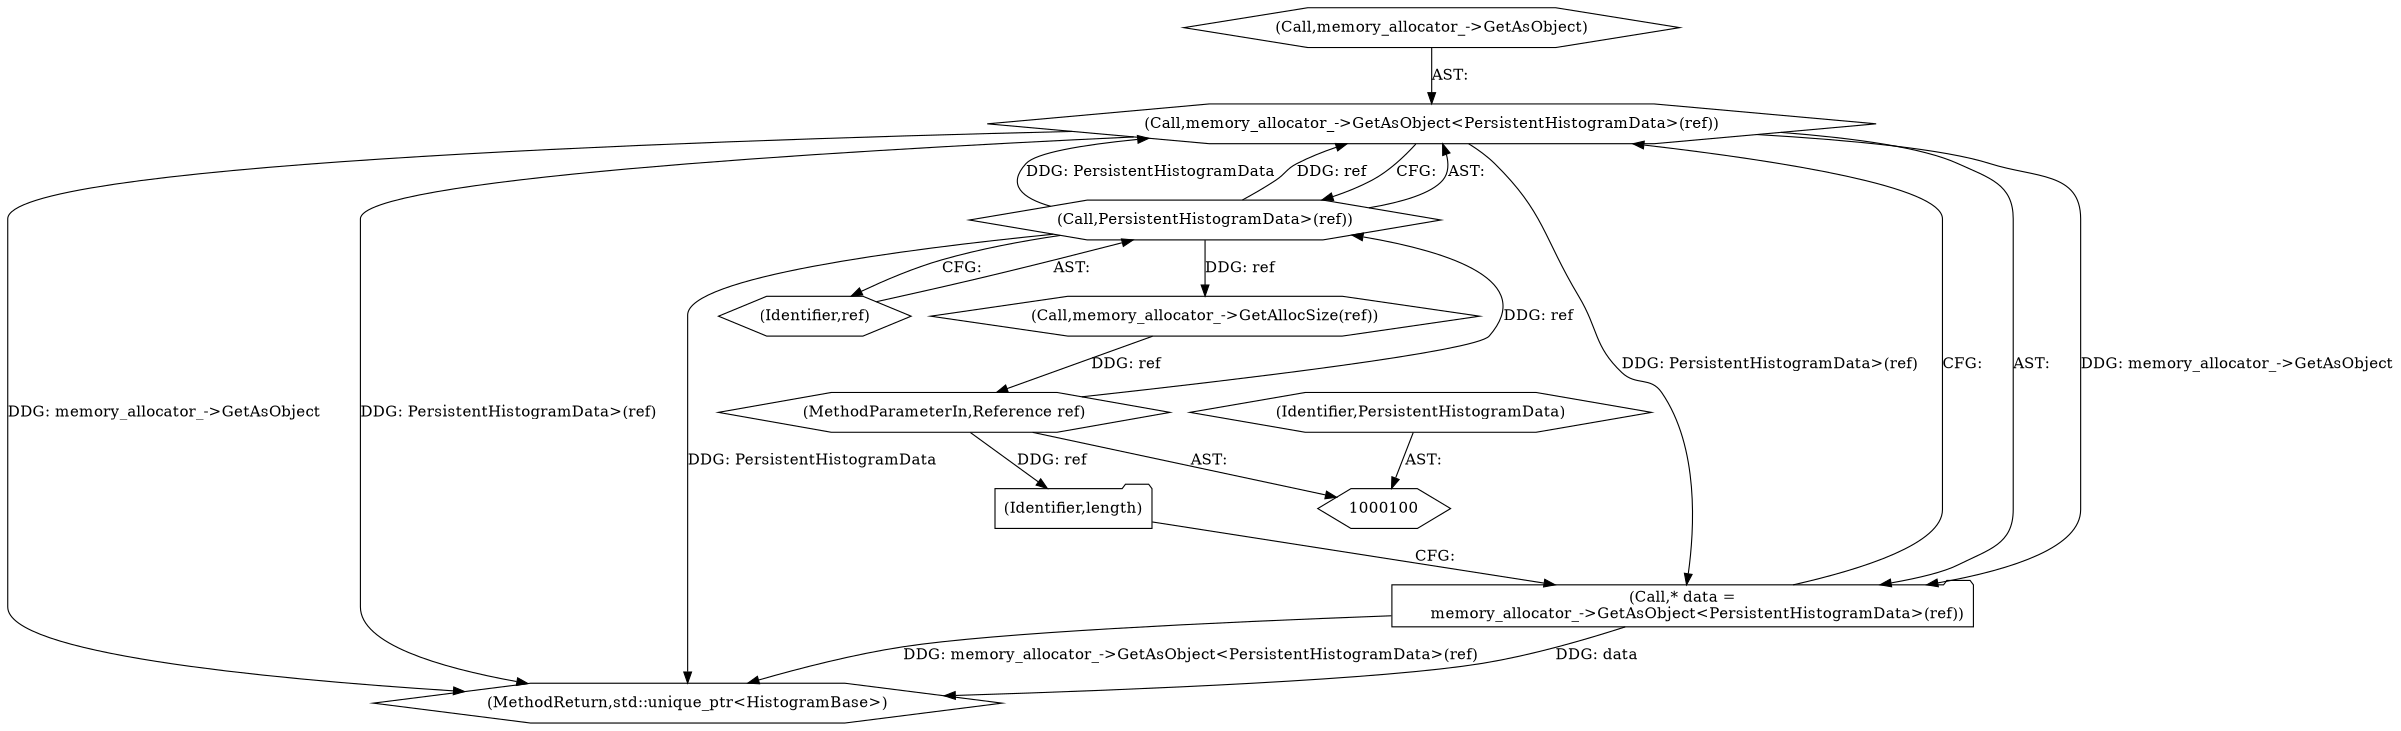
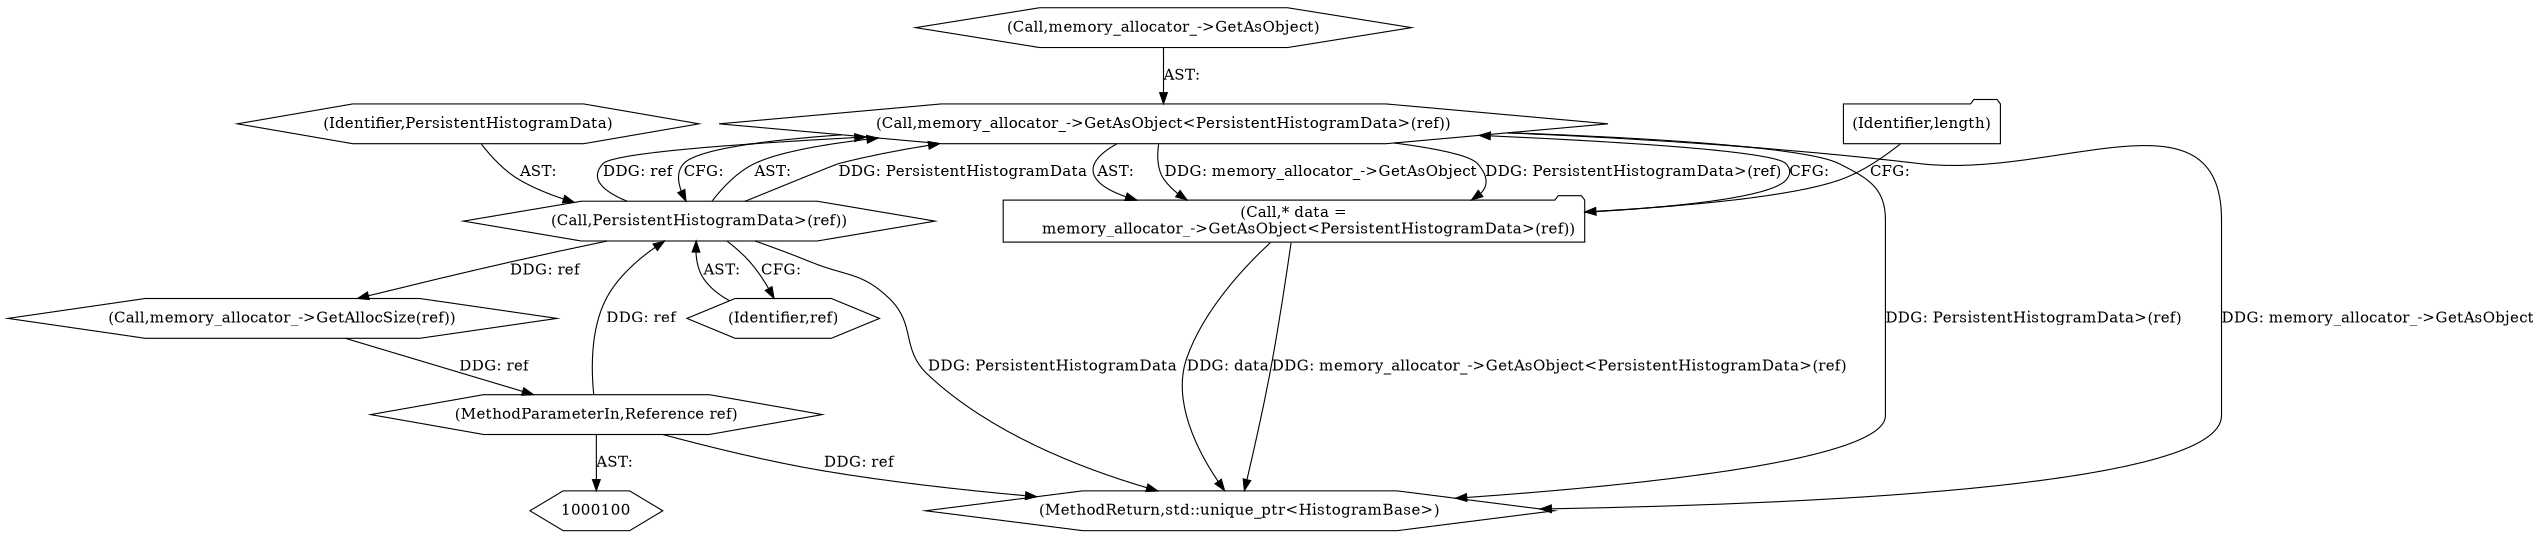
(1404, 455) -> (518, 179)
(1004, 457) -> (843, 474)
